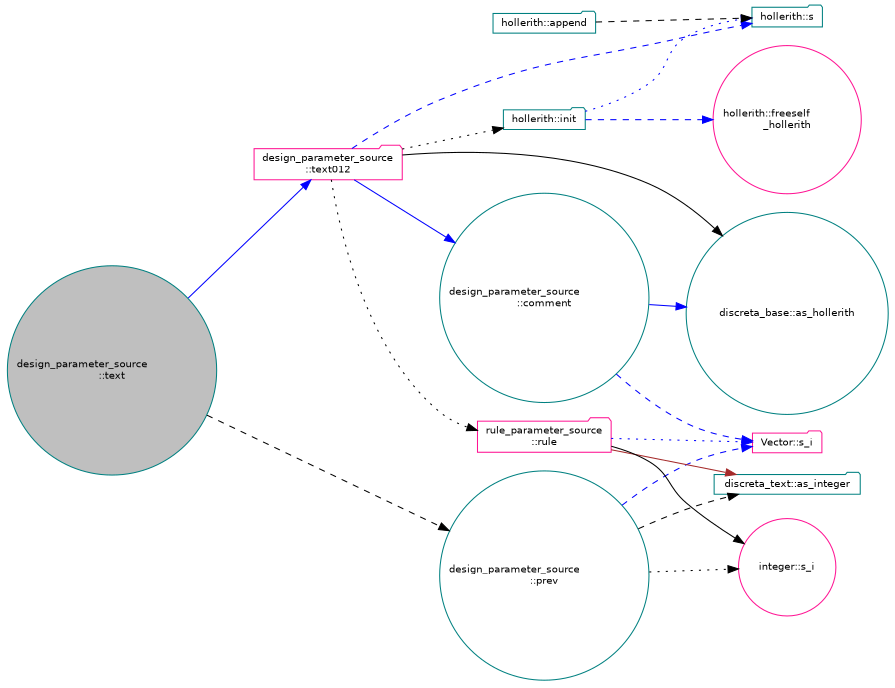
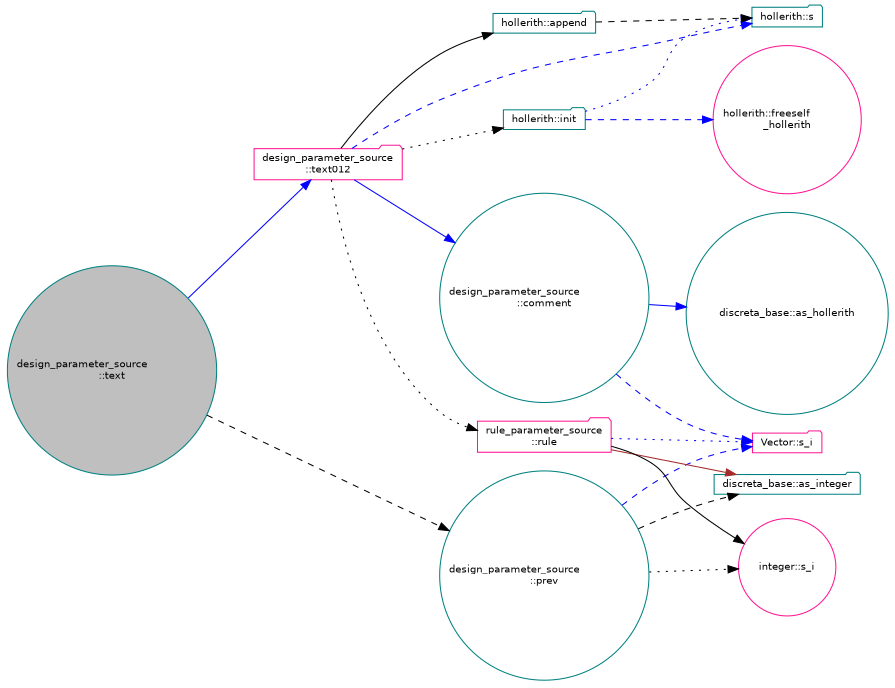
(567, 161) -> (404, 81)
(787, 484) -> (787, 484)
